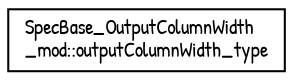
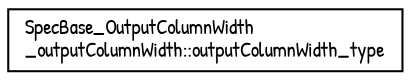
(147, 40) -> (205, 40)
